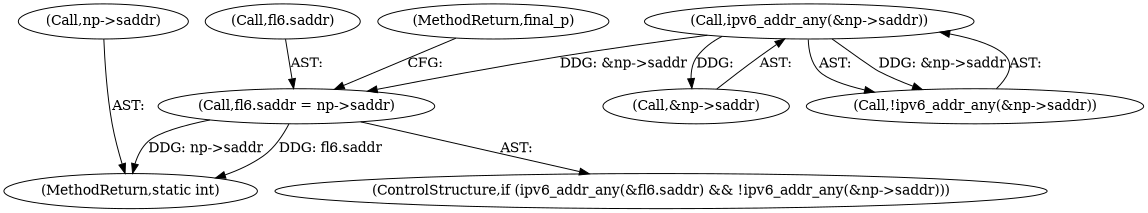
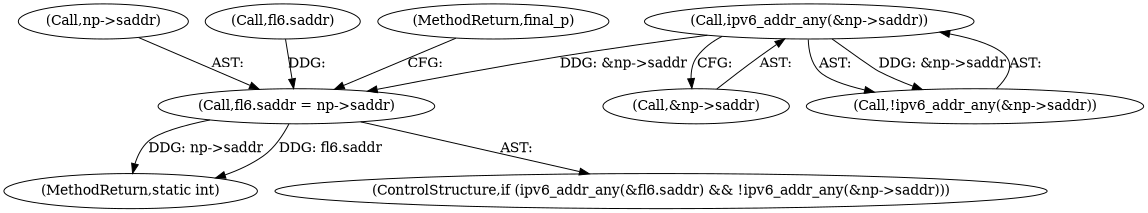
(309, 64) -> (309, 64)
(717, 64) -> (717, 64)
(109, 102) -> (194, 61)
